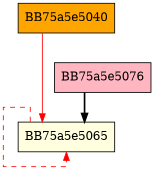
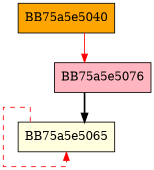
(42, 73) -> (85, 44)
